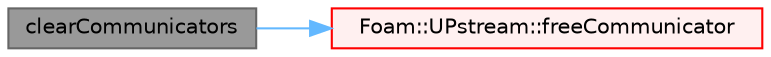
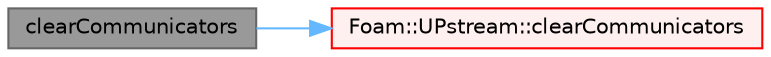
(547, 28) -> (547, 28)
